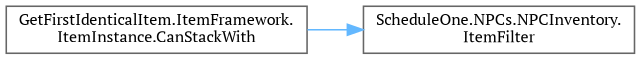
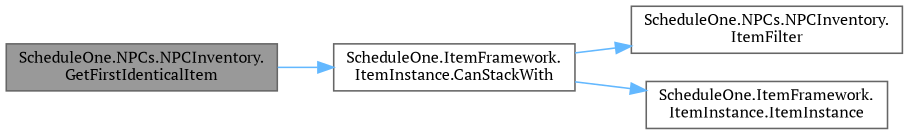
(157, 30) -> (454, 67)
none -> (142, 67)
none -> (767, 105)
